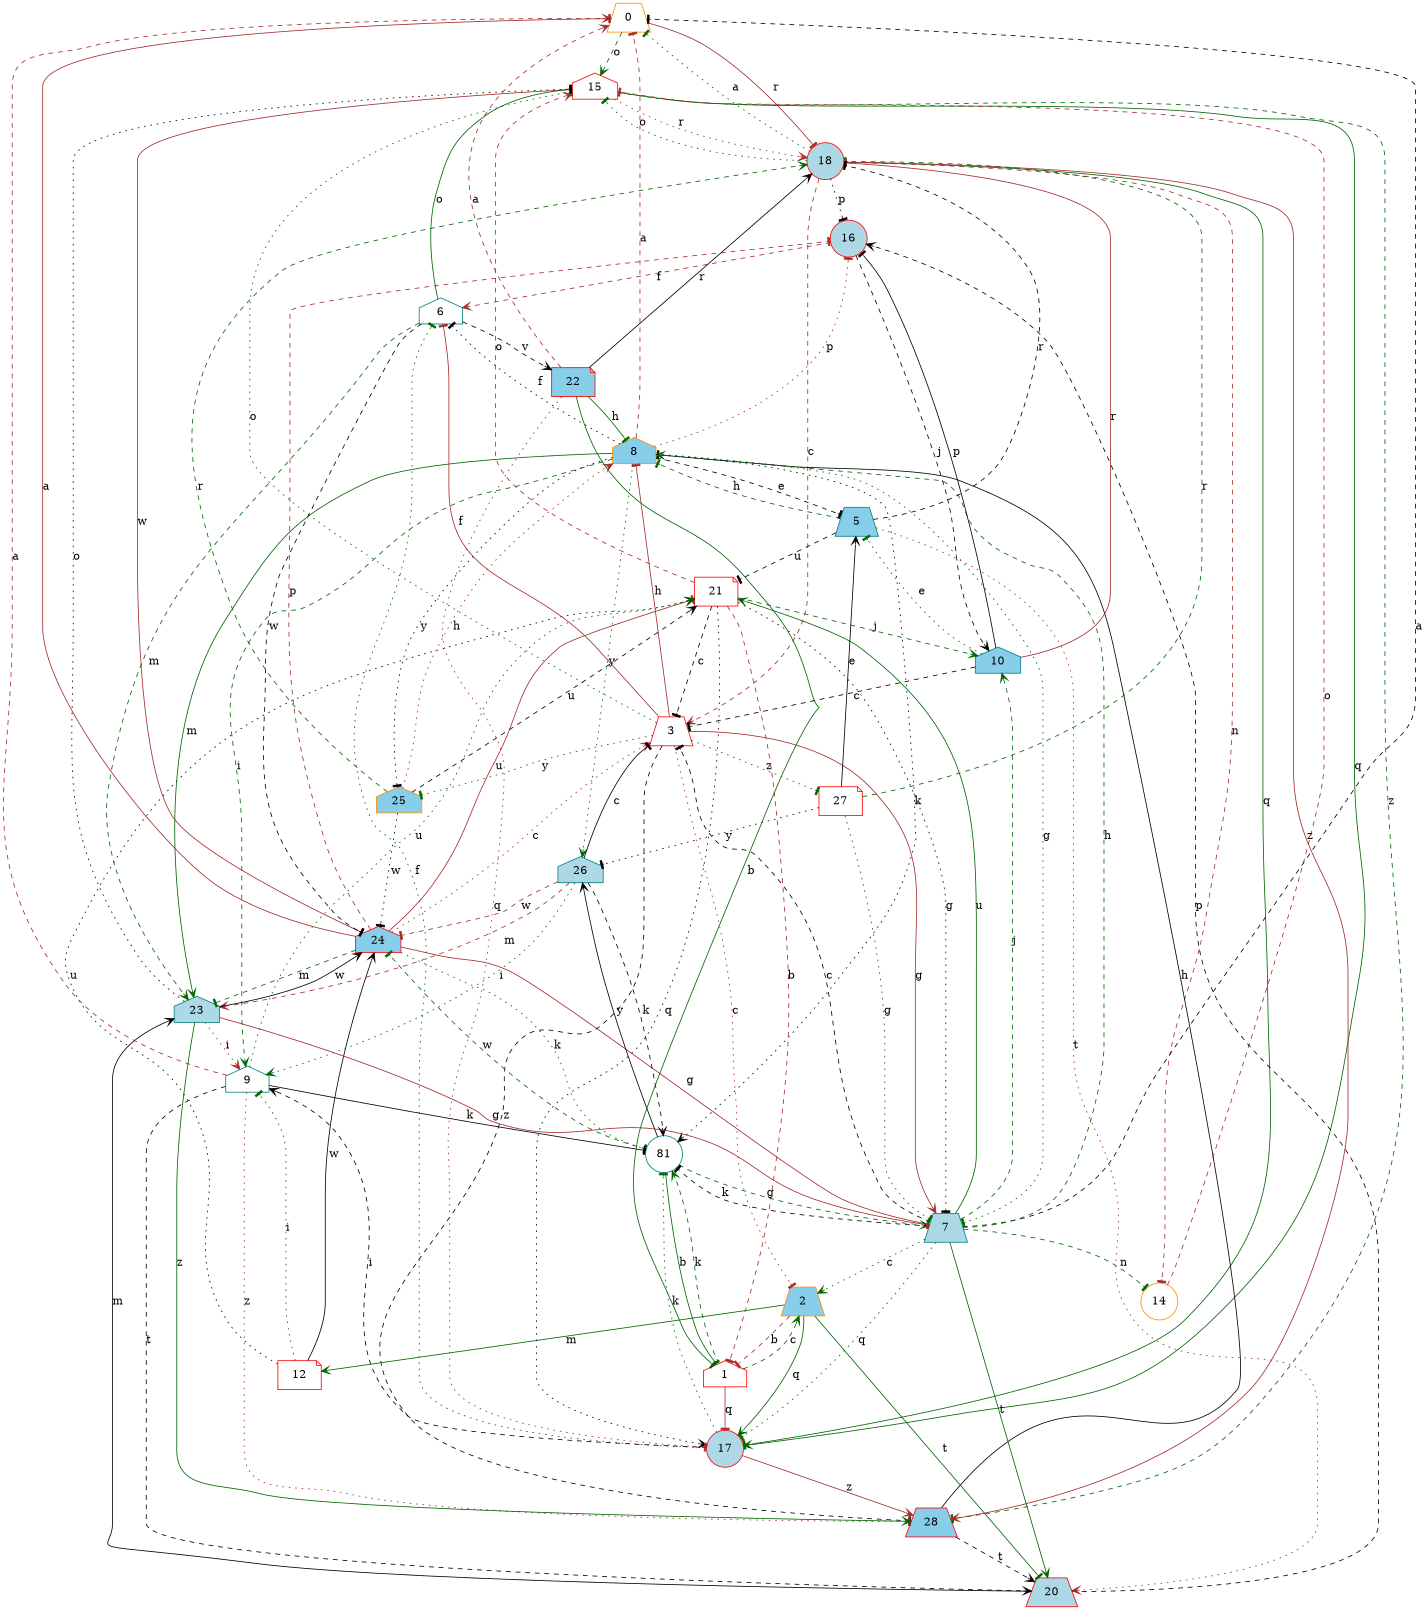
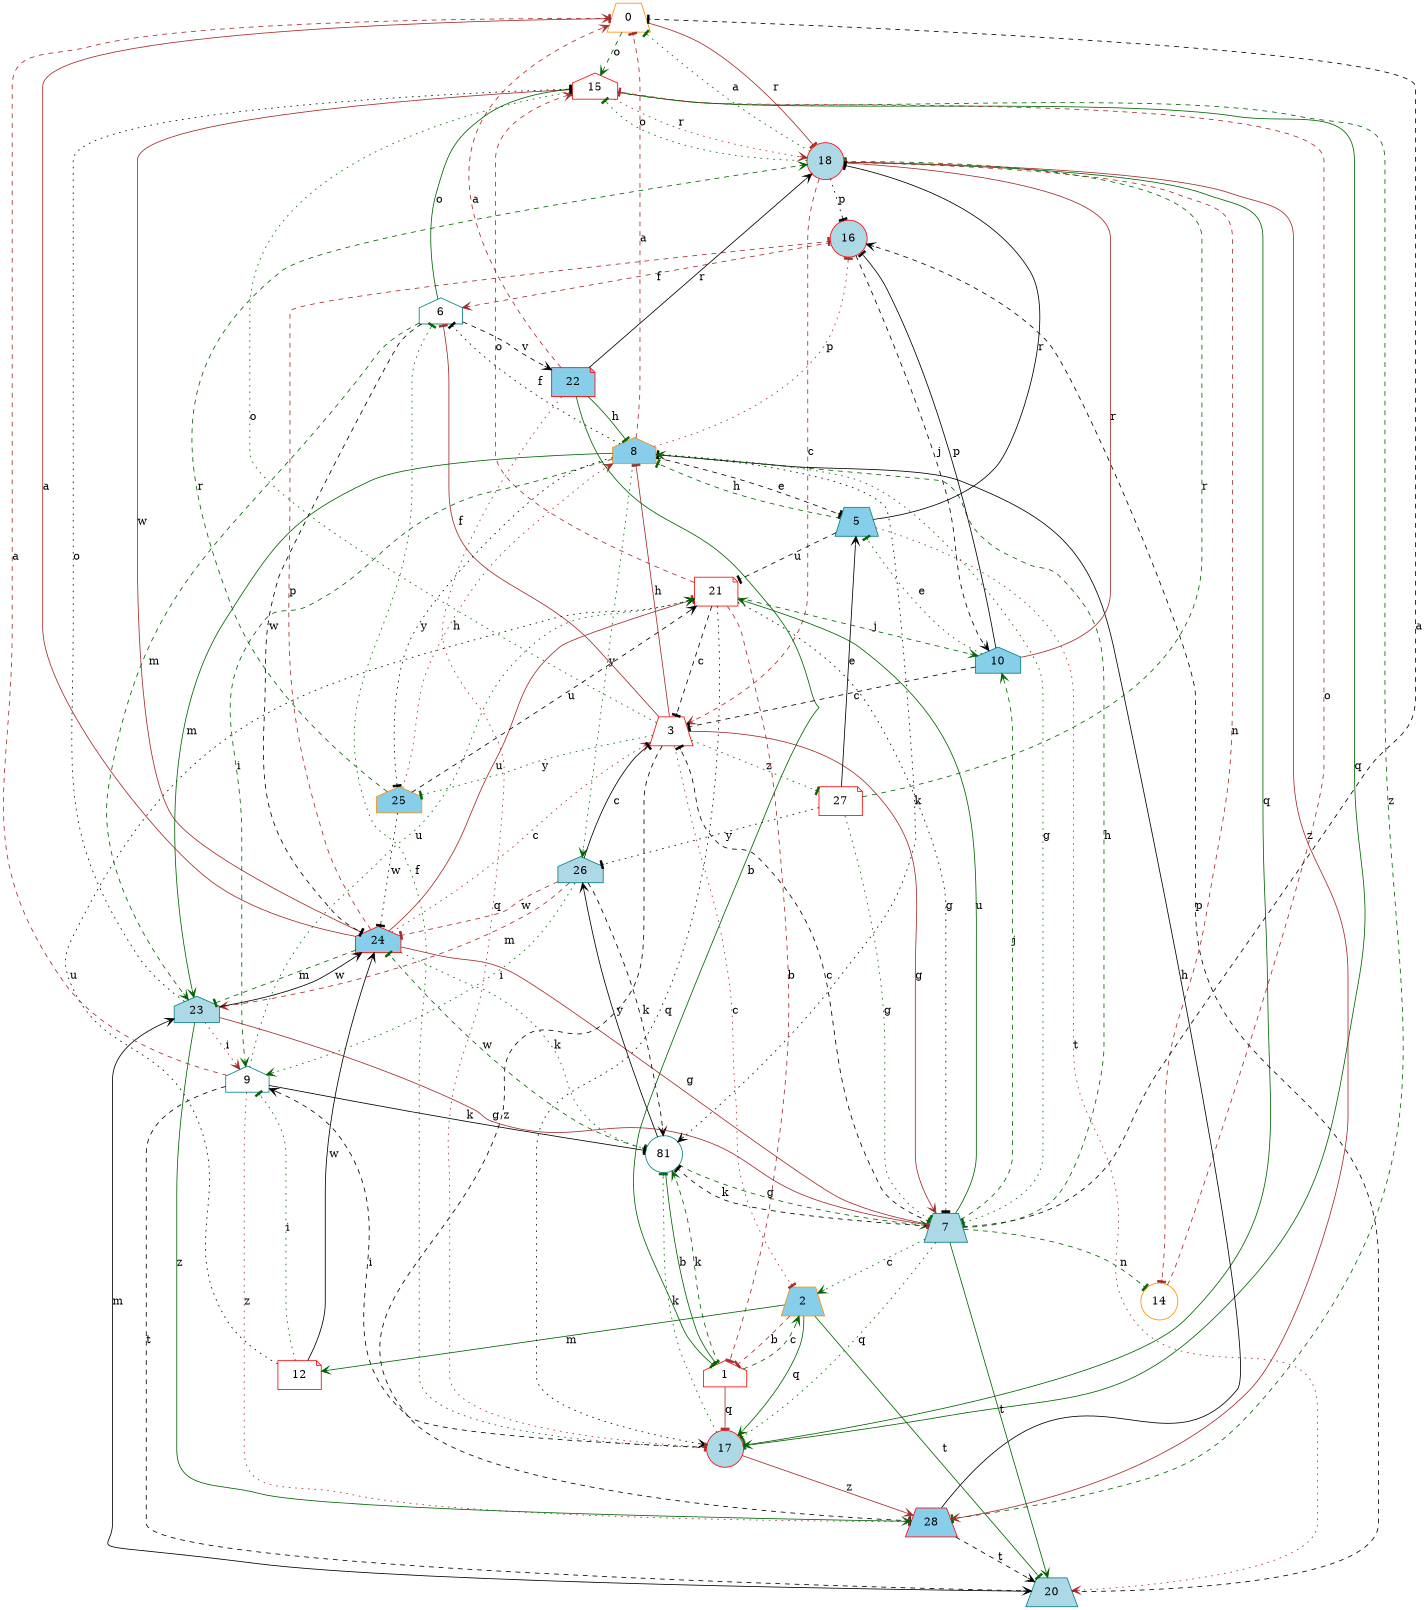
(1038, 346) -> (1038, 346)
(1052, 1592) -> (1052, 1592)
